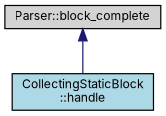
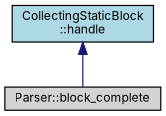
(83, 57) -> (83, 71)
